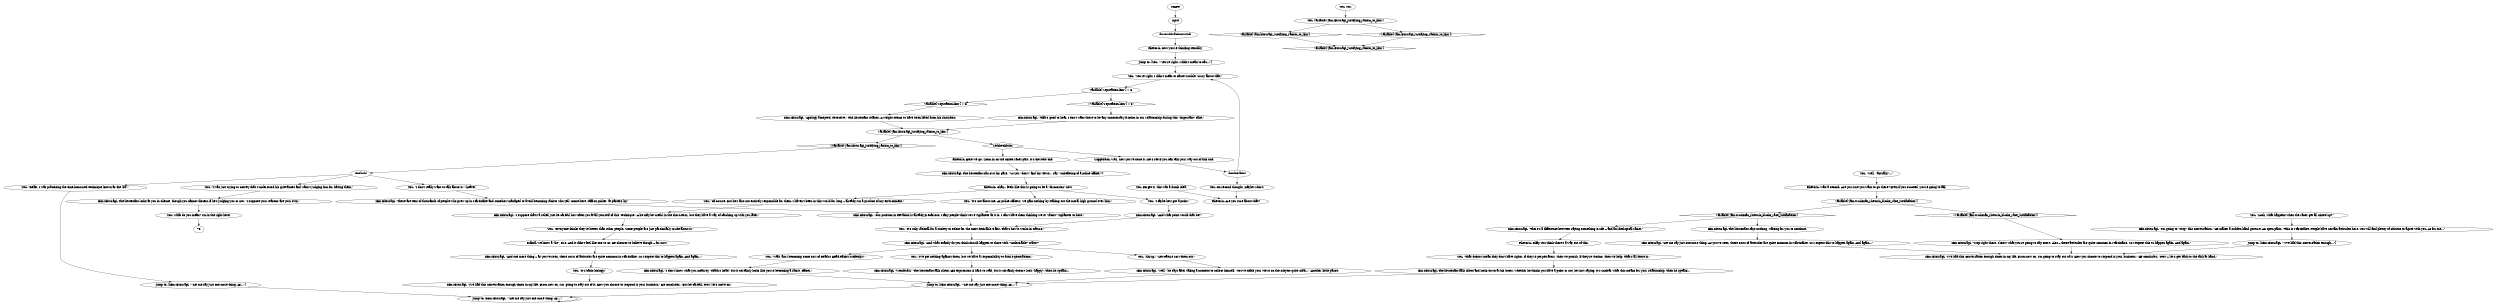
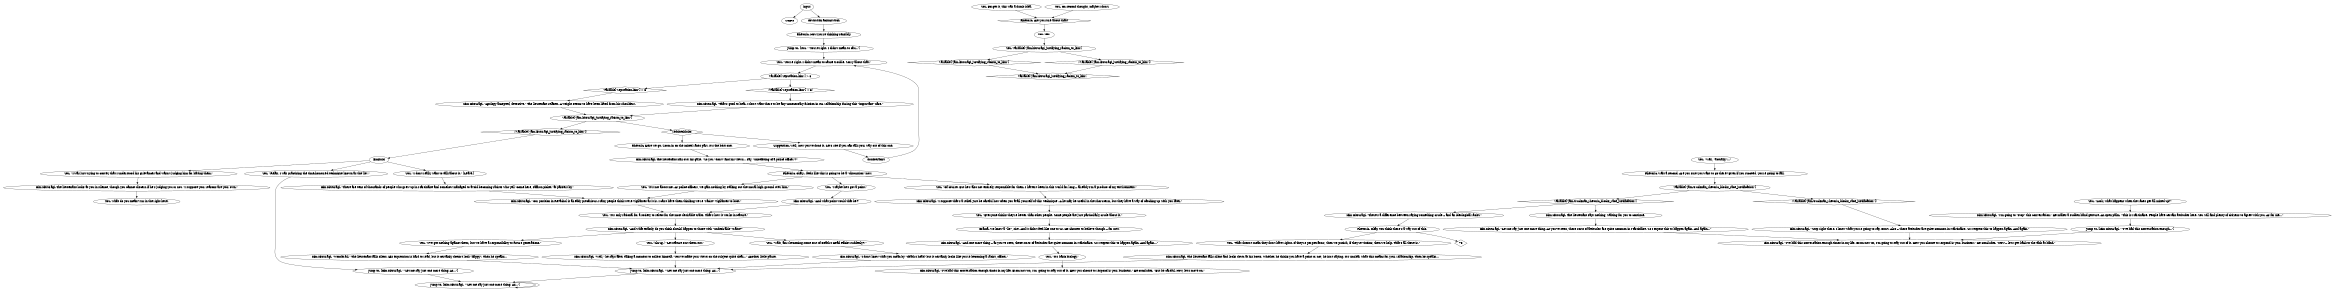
(1175, 13) -> (799, 13)
none -> (1044, 27)
(1237, 180) -> none
(1236, 202) -> (1044, 21)
(199, 221) -> (1436, 236)
(199, 229) -> (1461, 243)
